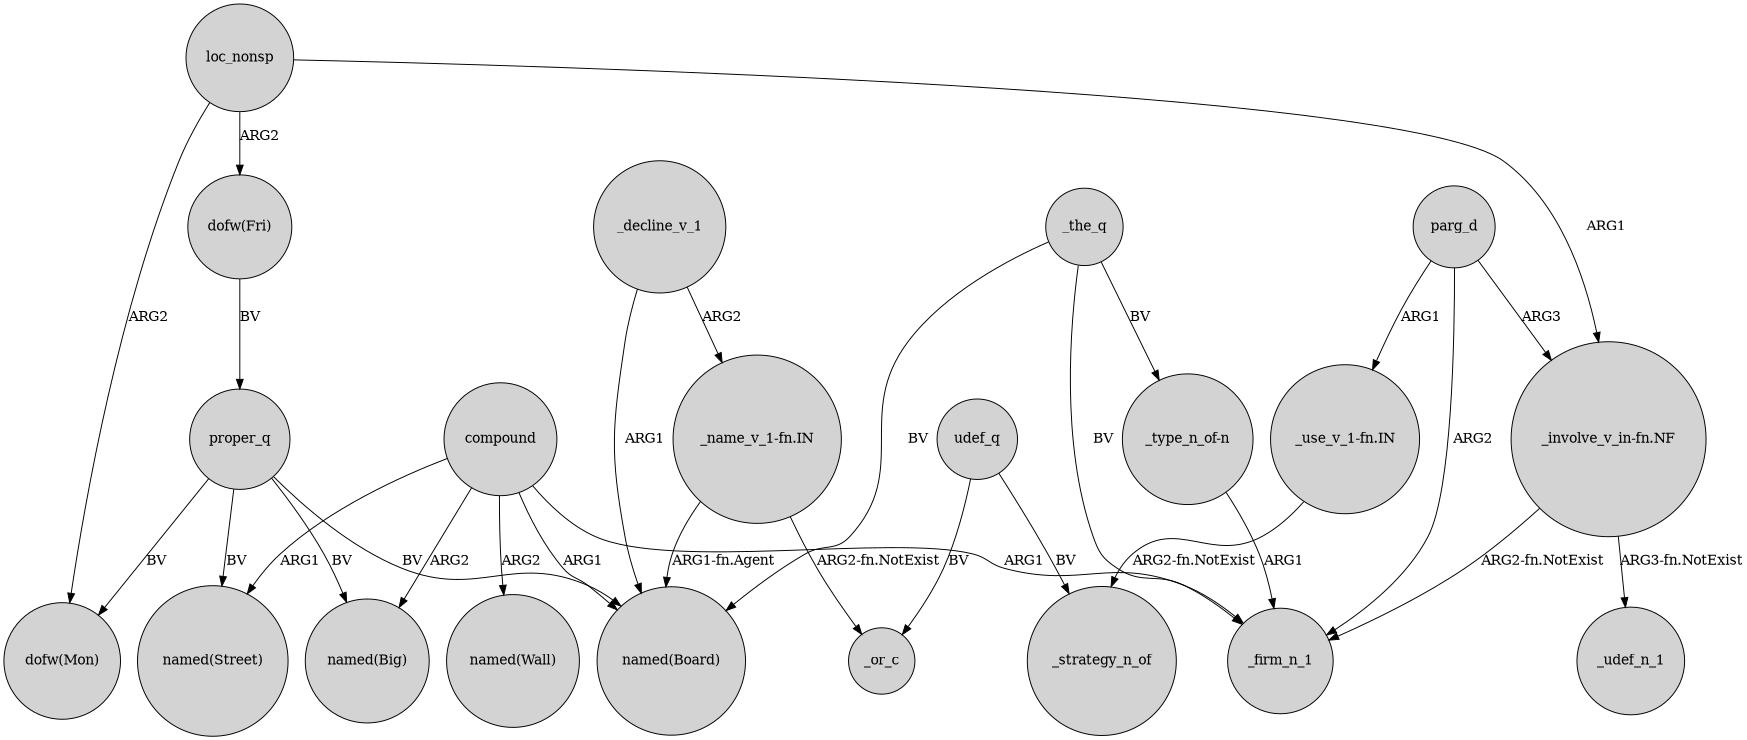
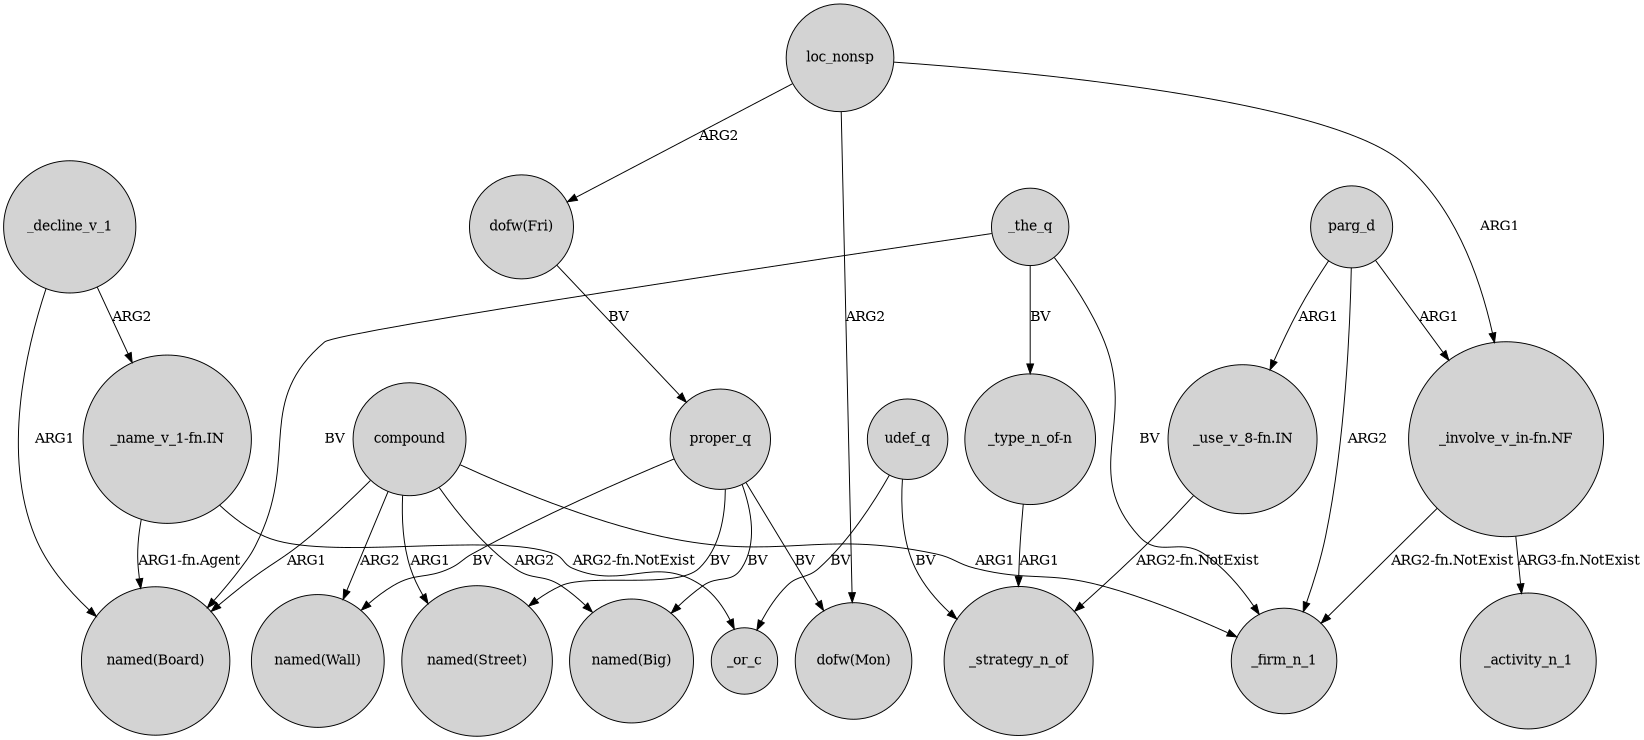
(1541, 317) -> (1439, 317)
(1345, 439) -> (1243, 439)
(1256, 546) -> (1020, 540)
(431, 577) -> (519, 529)
(1631, 661) -> (1528, 661)
